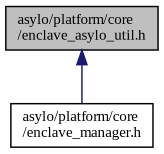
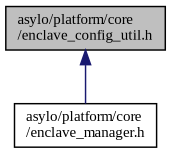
(82, 28) -> (86, 28)
